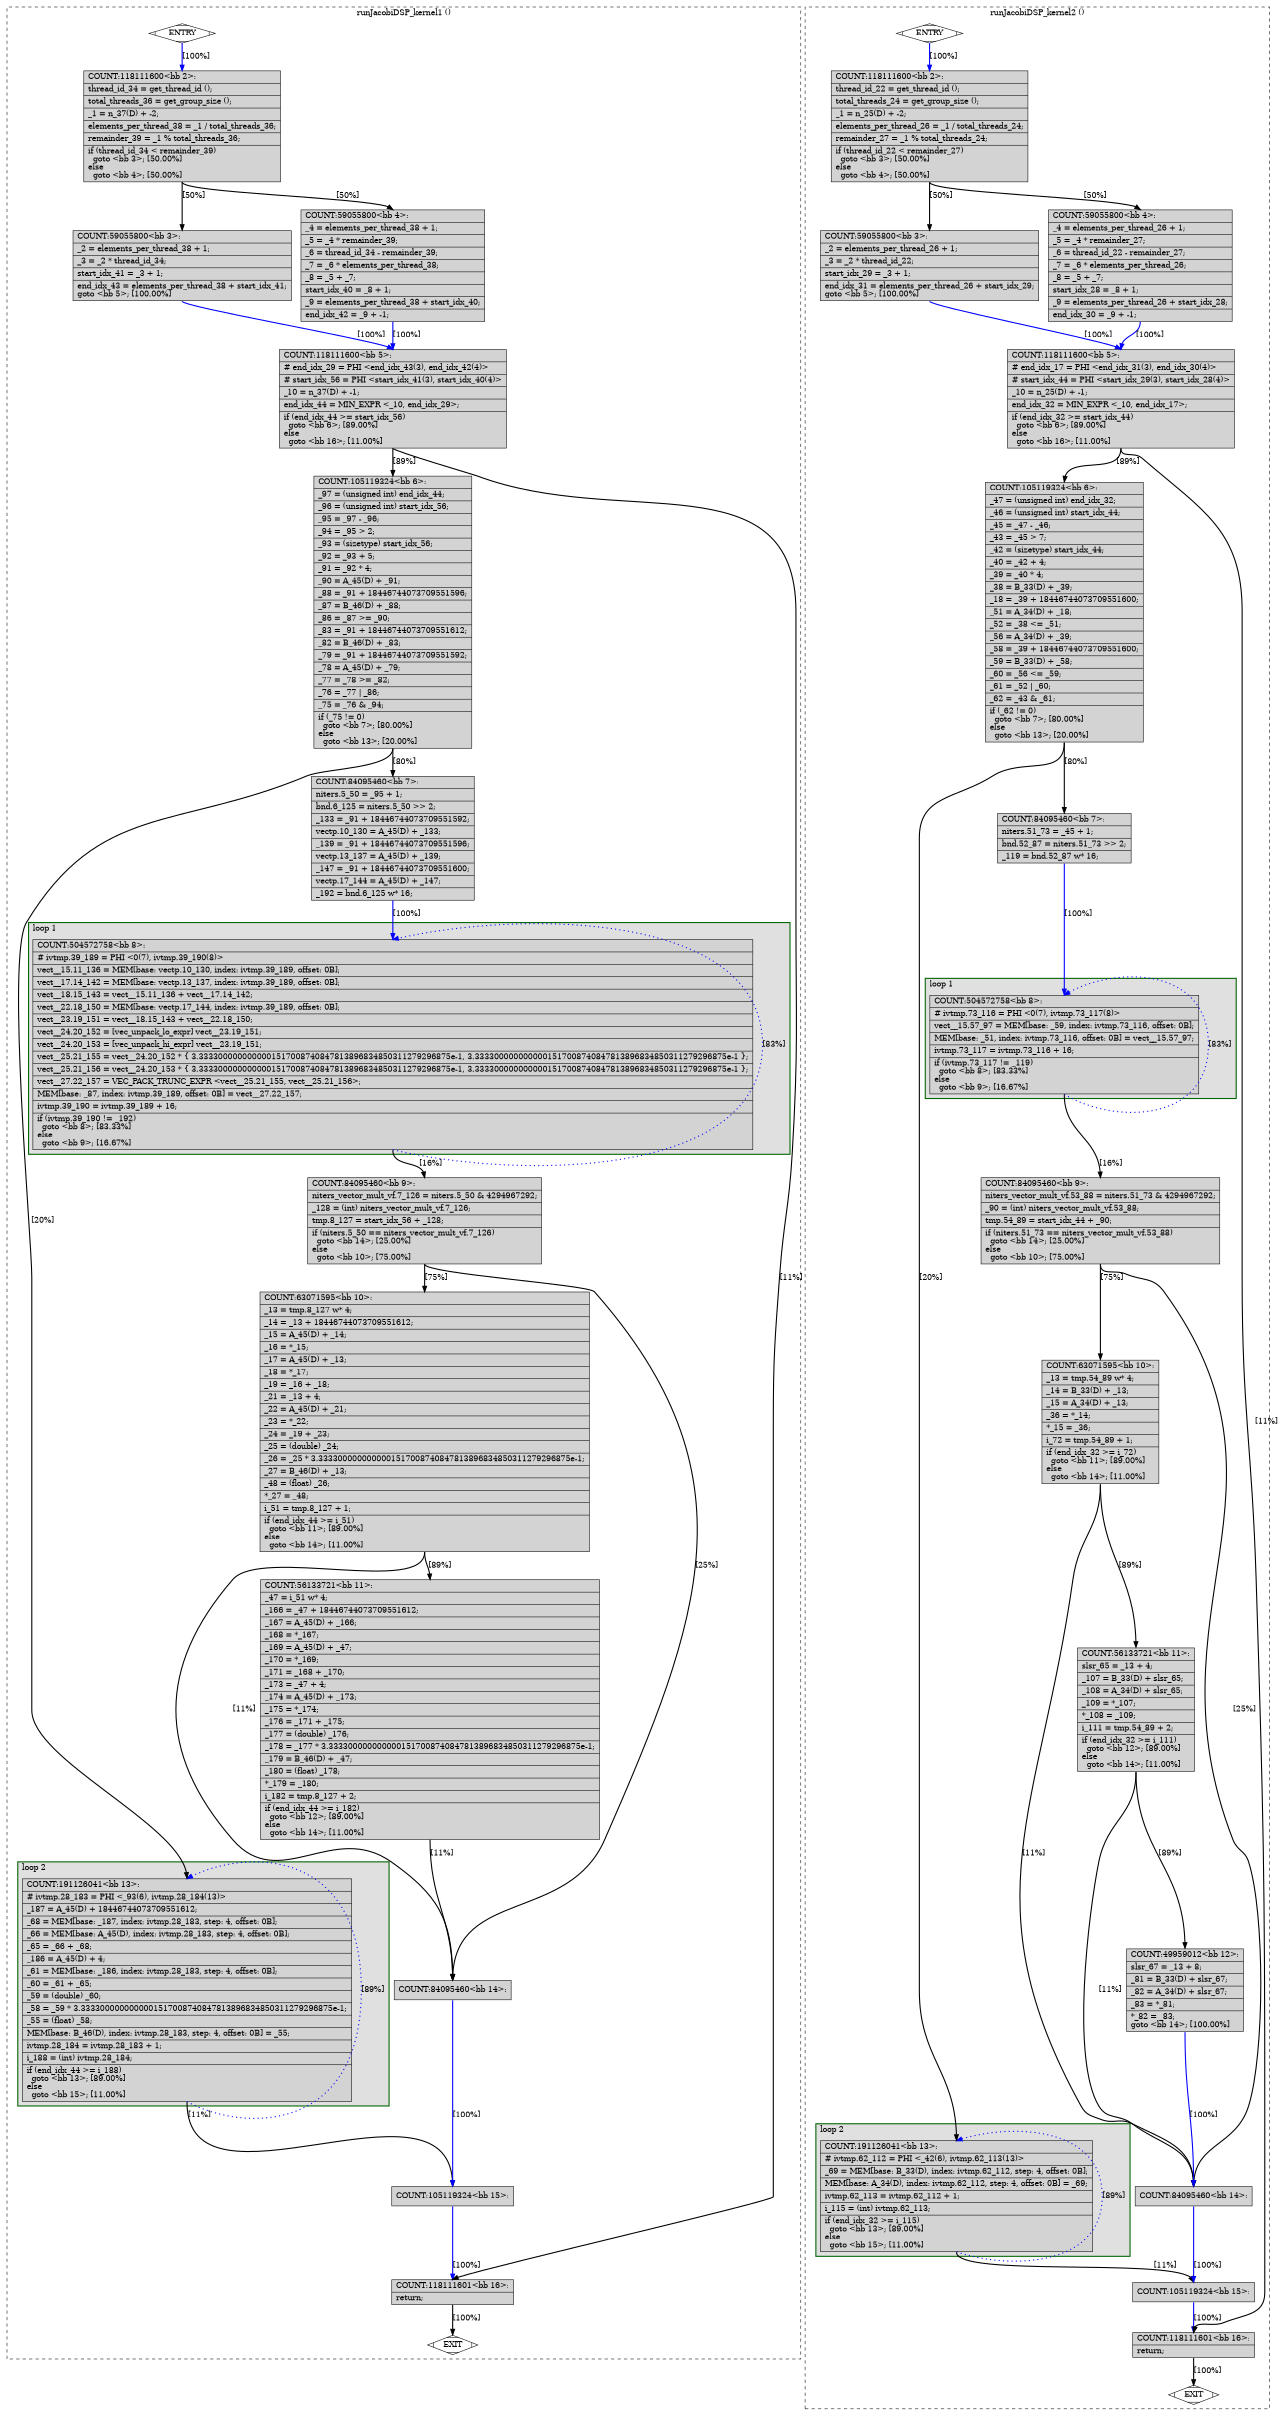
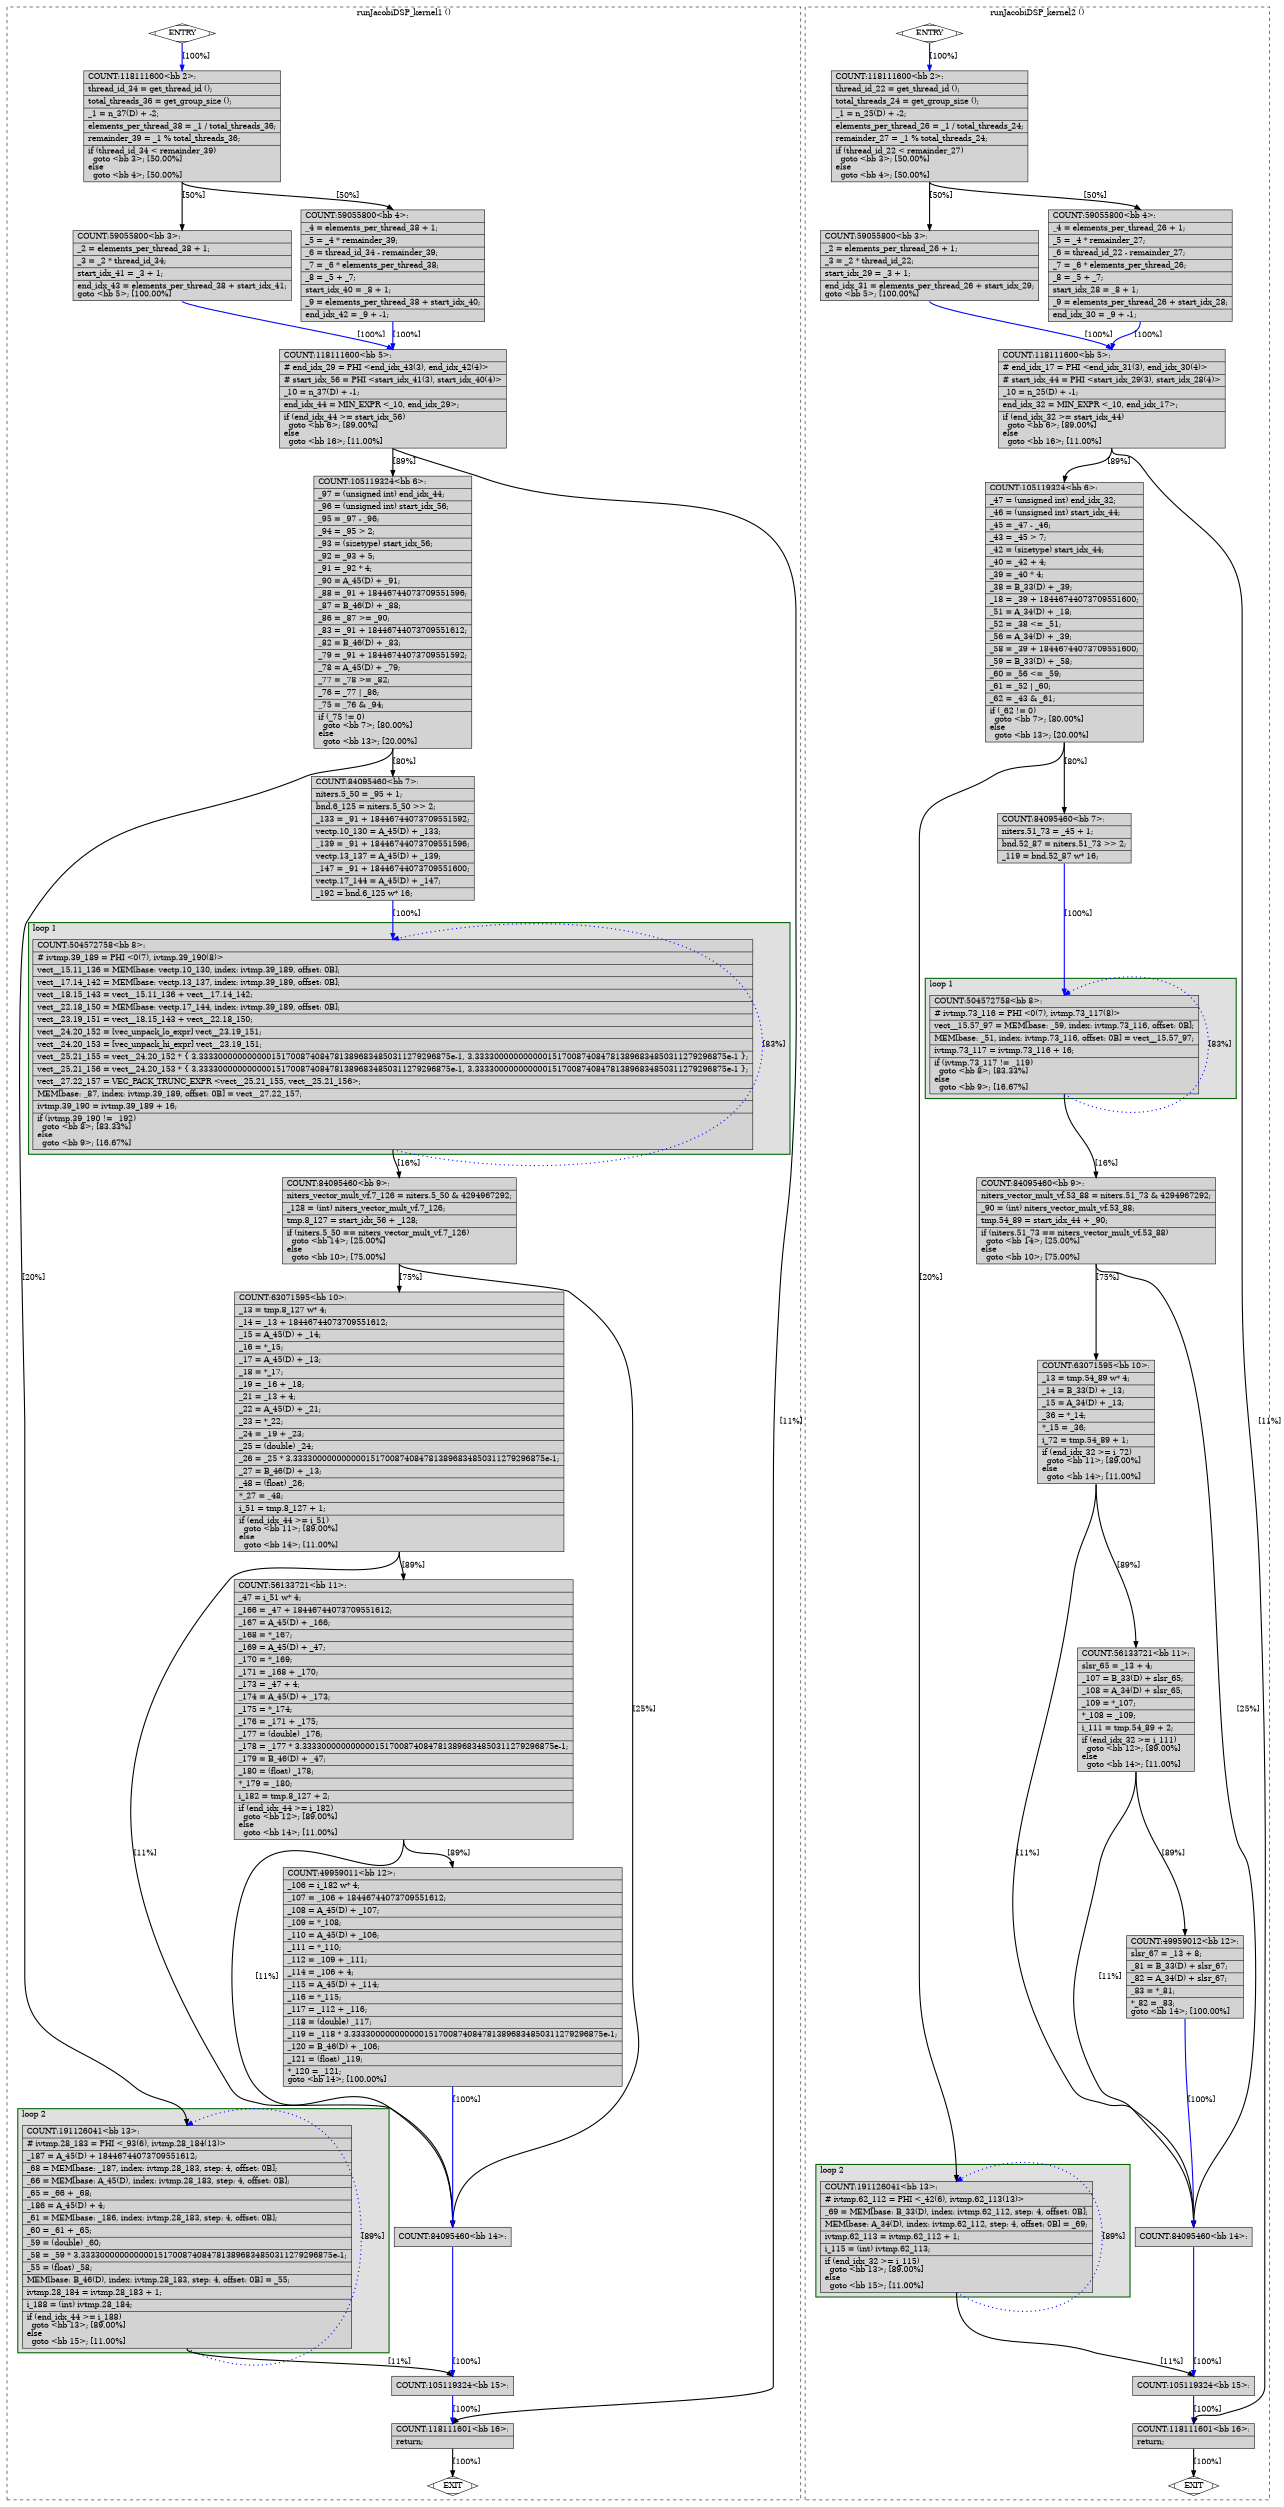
none -> (453, 1977)
